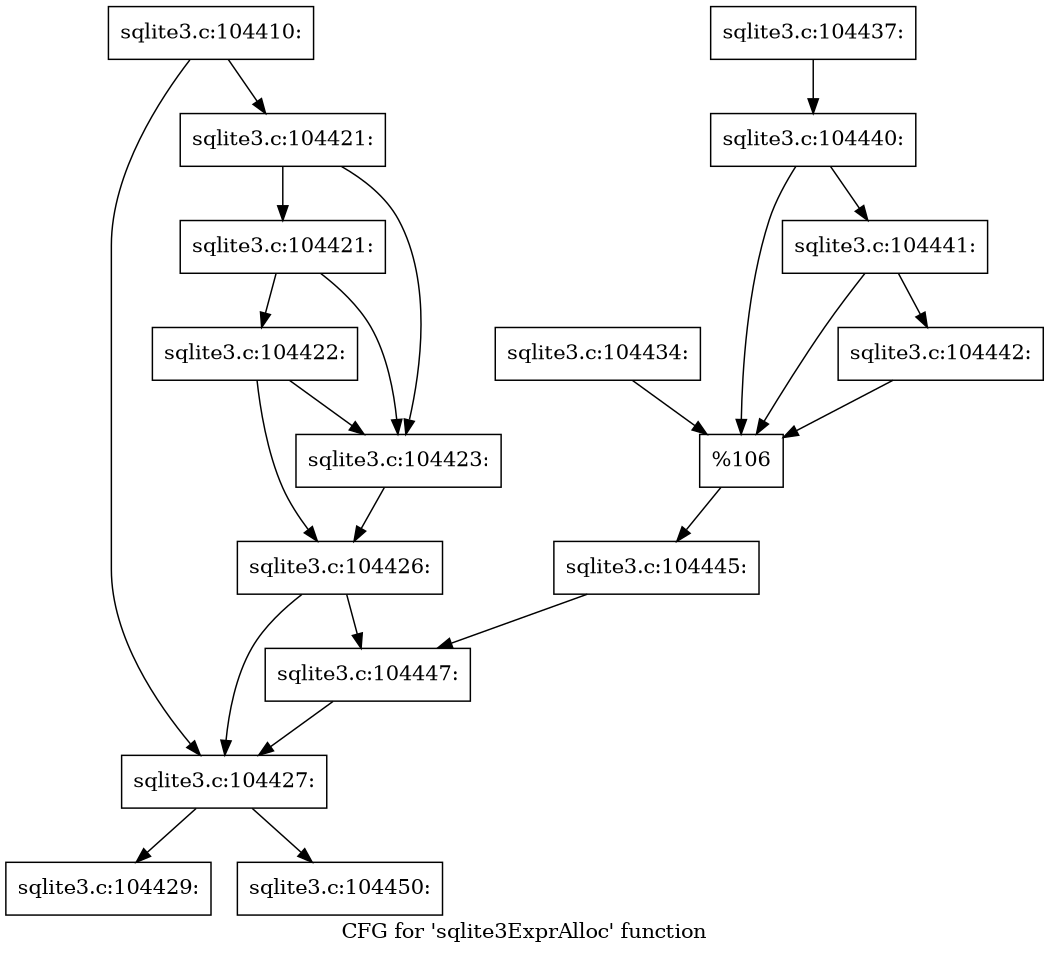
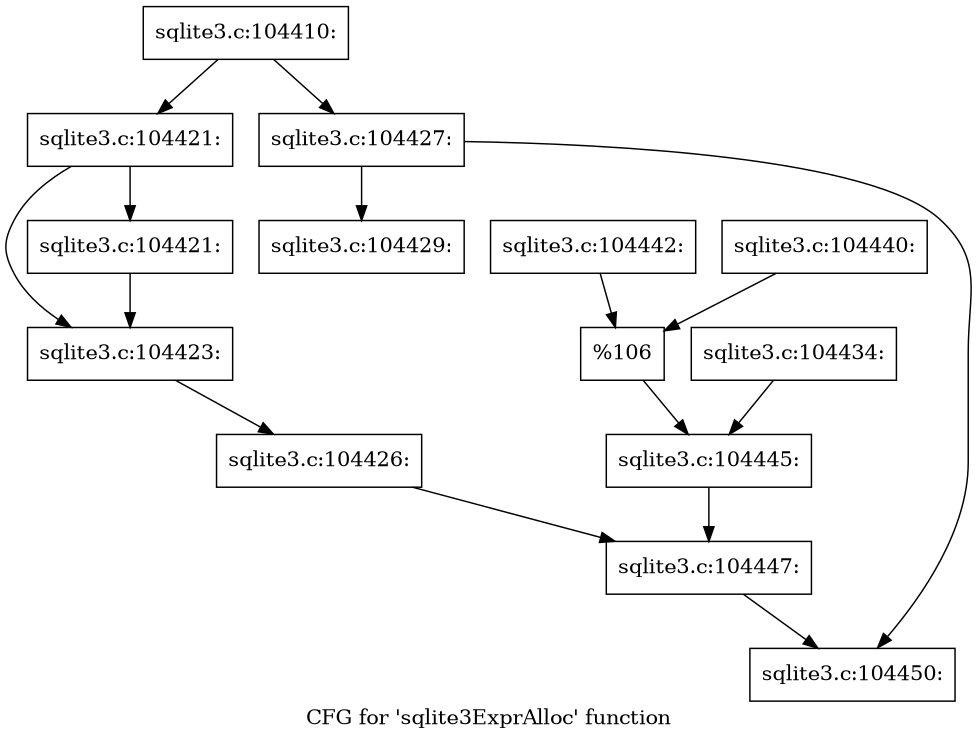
(813, 33) -> none
(885, 247) -> none
(255, 354) -> none
(664, 403) -> (756, 402)
(247, 658) -> none
(302, 724) -> (775, 617)
